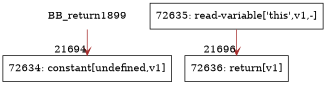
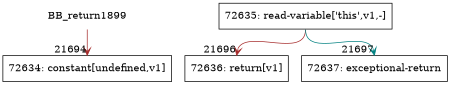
none -> (374, 69)
